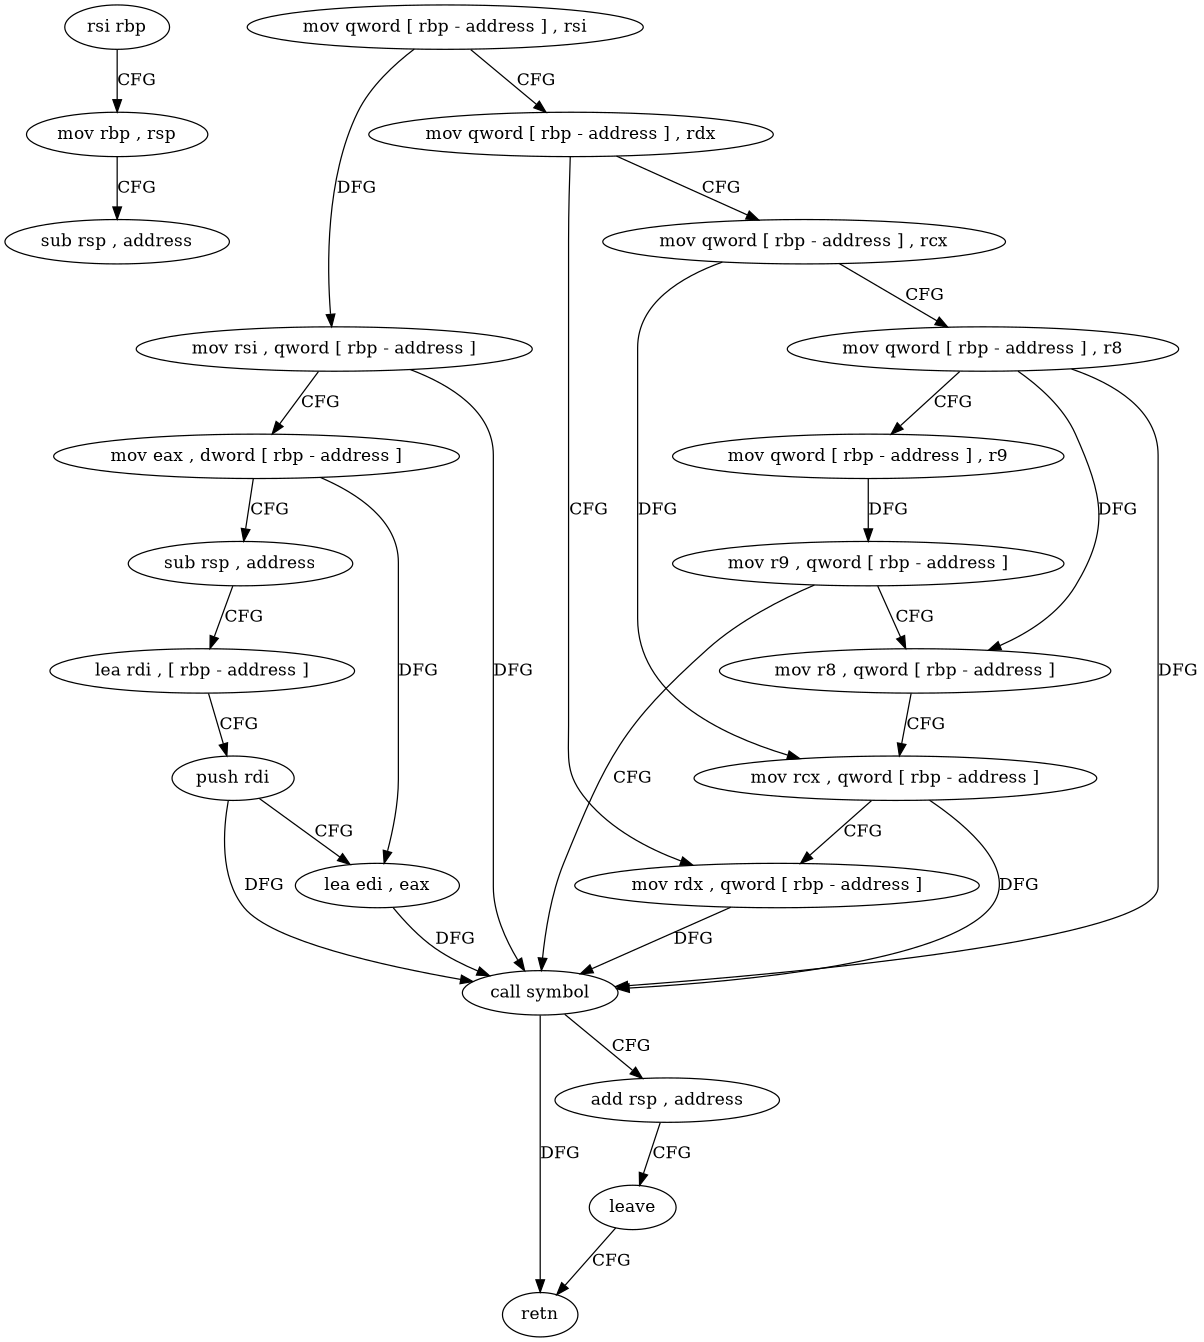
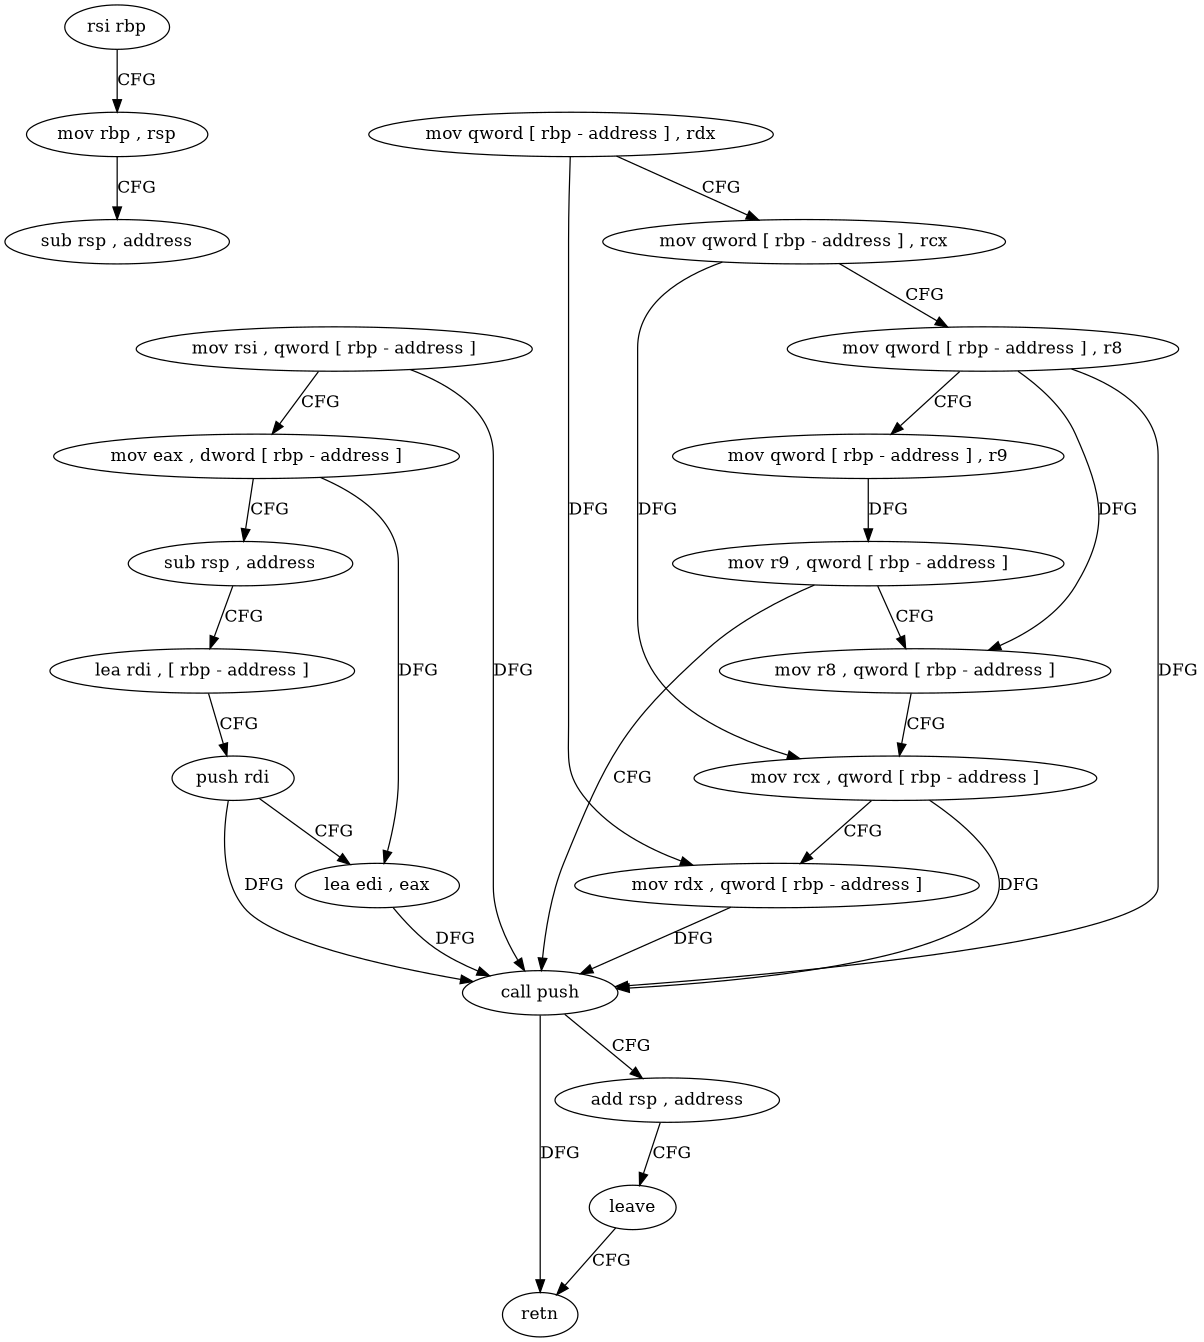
(445, 27) -> none
(589, 510) -> (589, 510)
(540, 993) -> (540, 993)
